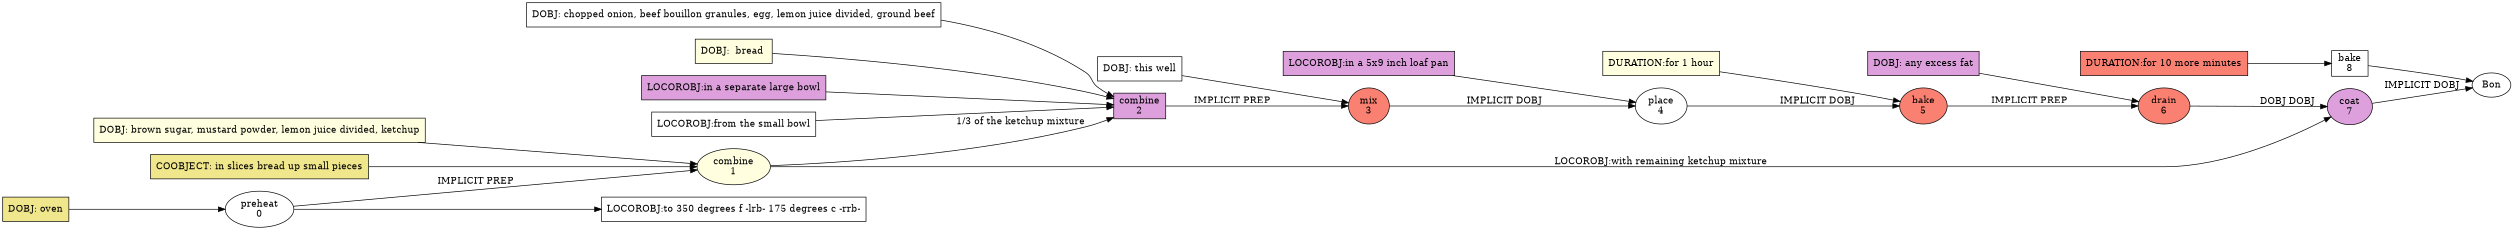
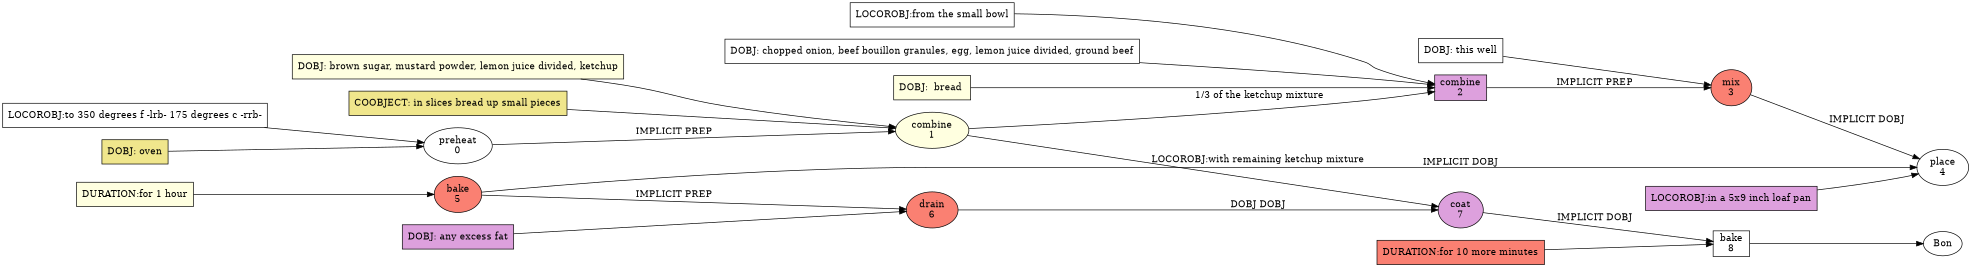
(734, 88) -> none
(2419, 96) -> (1595, 227)
(1790, 106) -> (1231, 167)
(444, 209) -> (341, 135)
